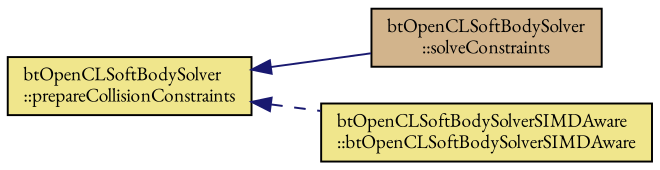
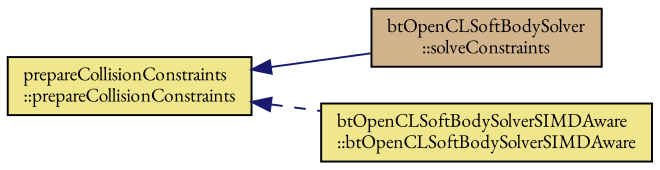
(130, 86) -> (130, 86)
